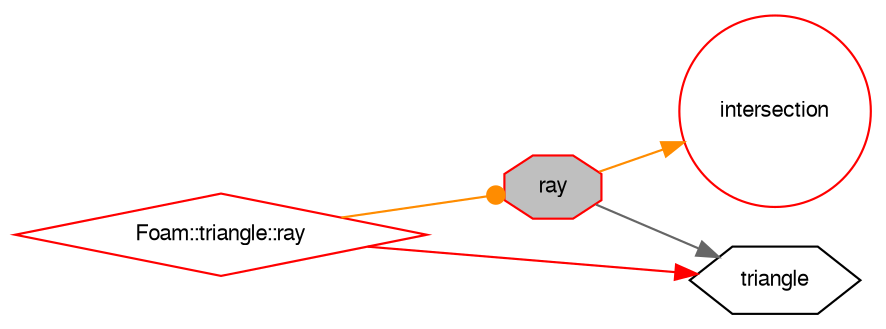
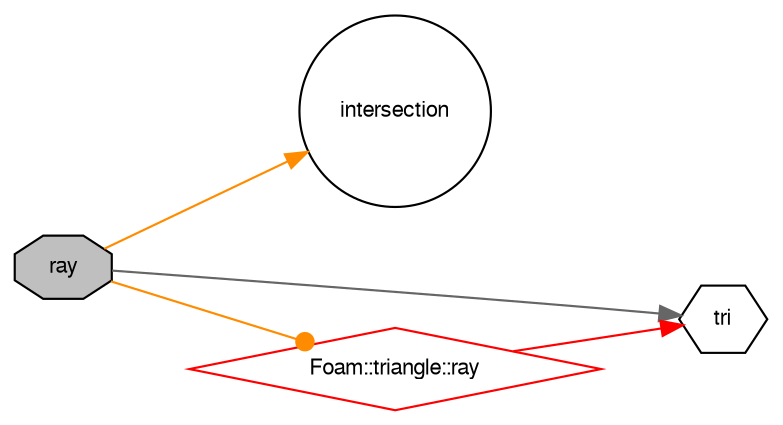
(775, 111) -> (395, 111)
(553, 187) -> (63, 267)
(414, 207) -> (204, 310)
(775, 280) -> (723, 319)
